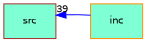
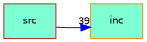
(78, 15) -> (69, 28)
